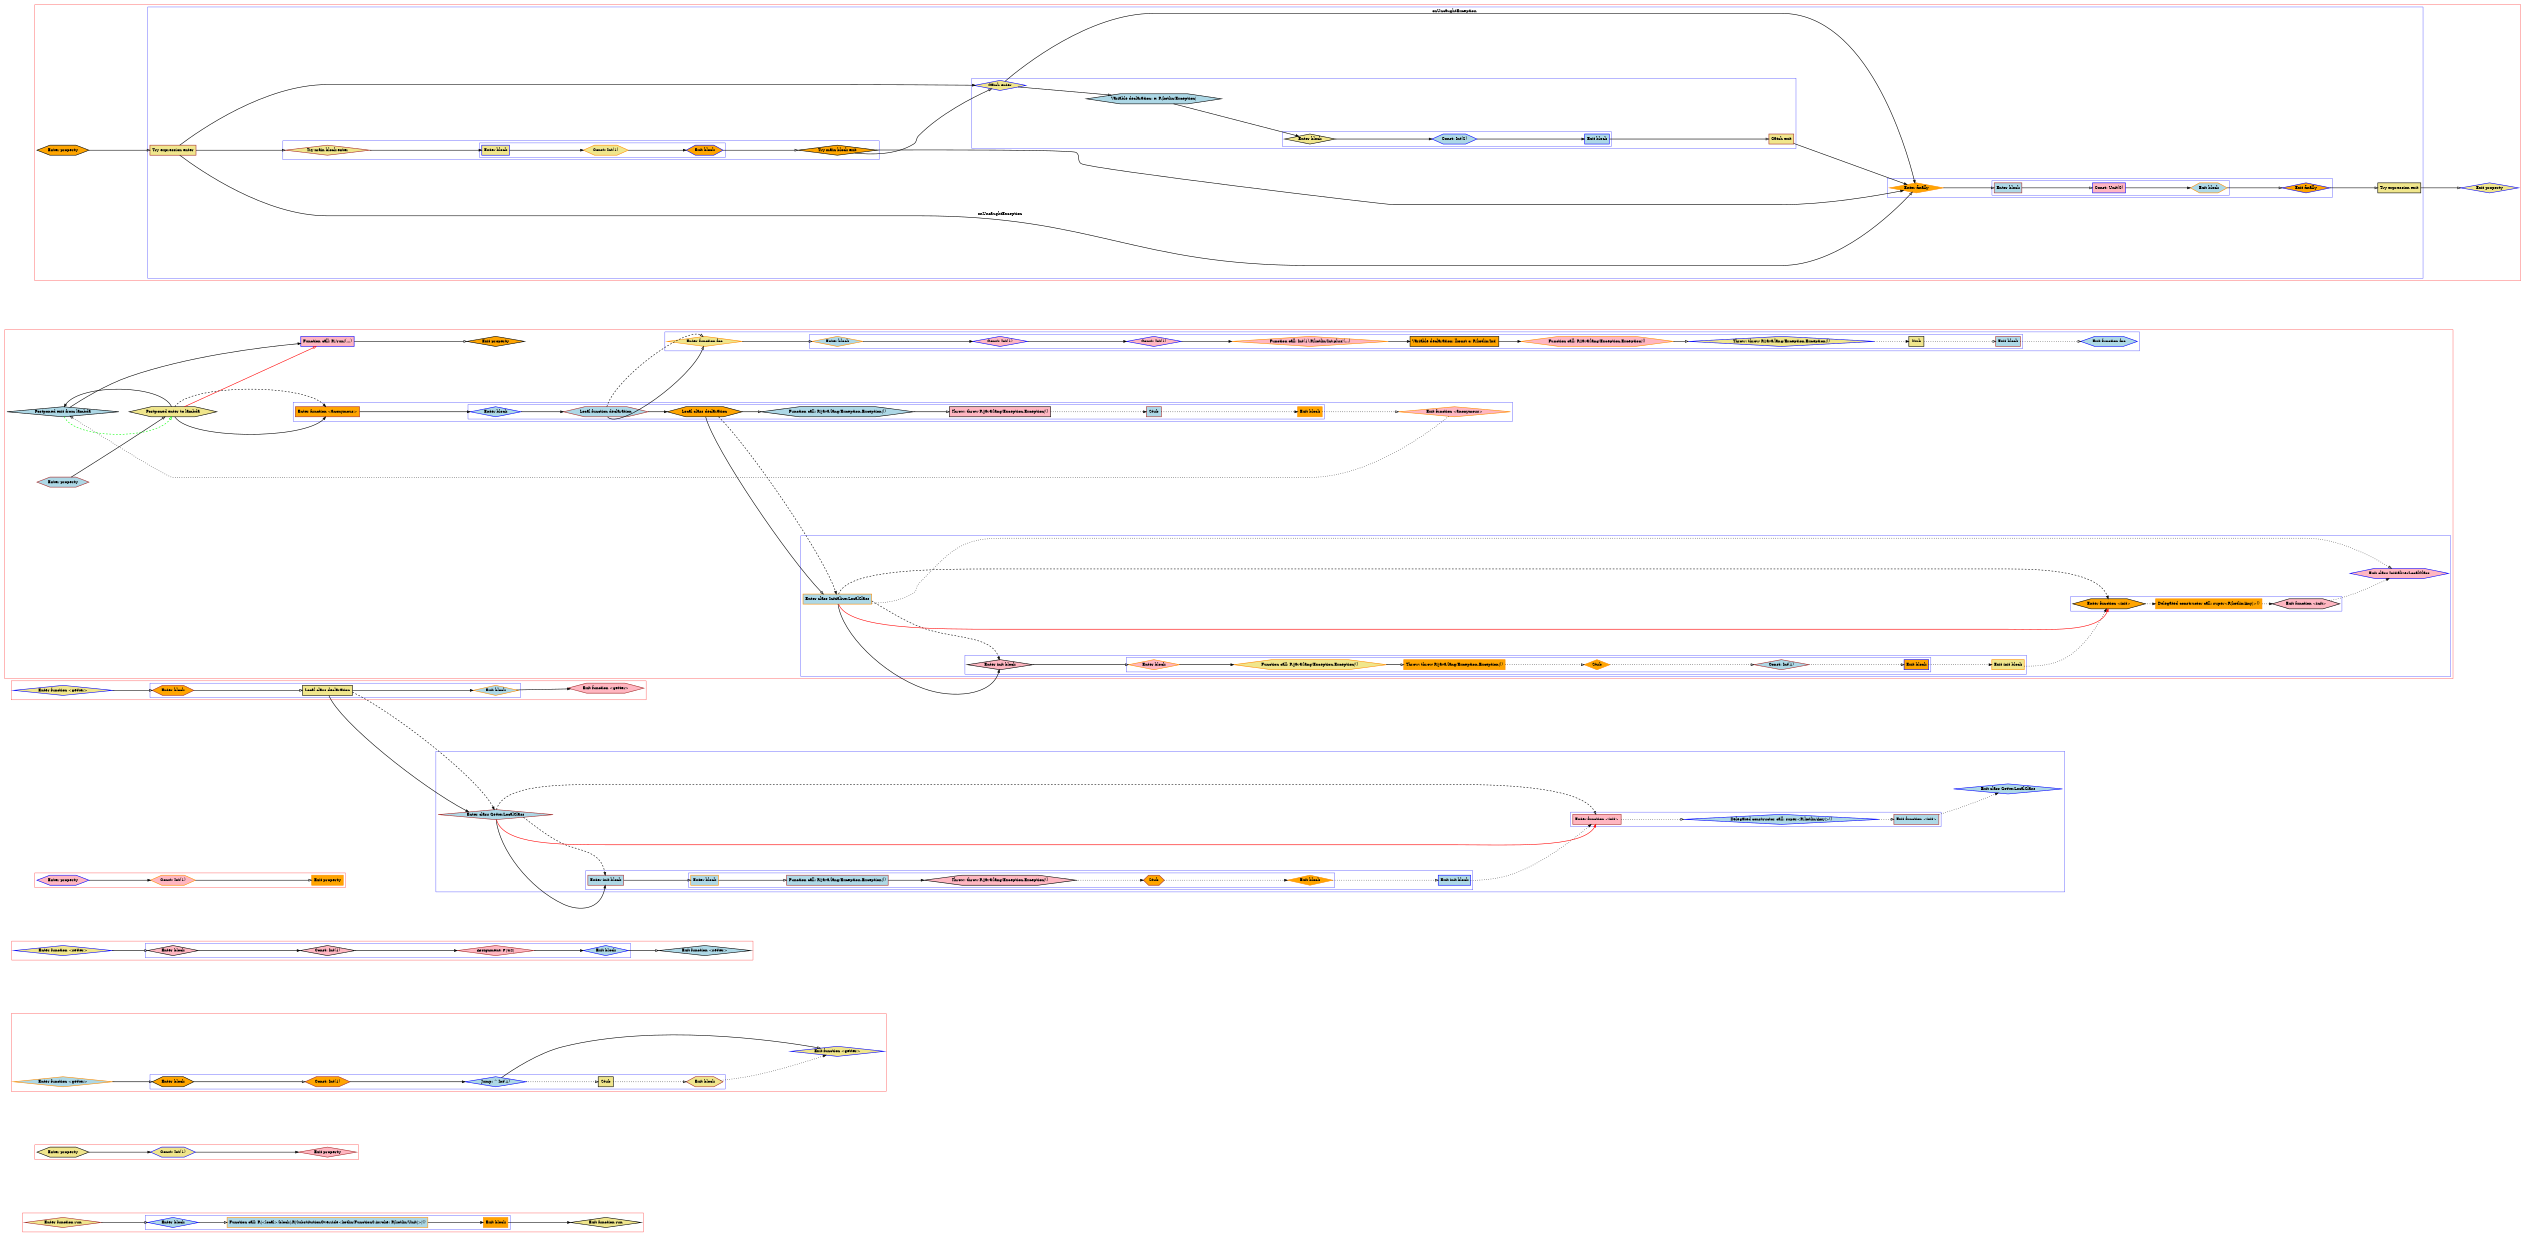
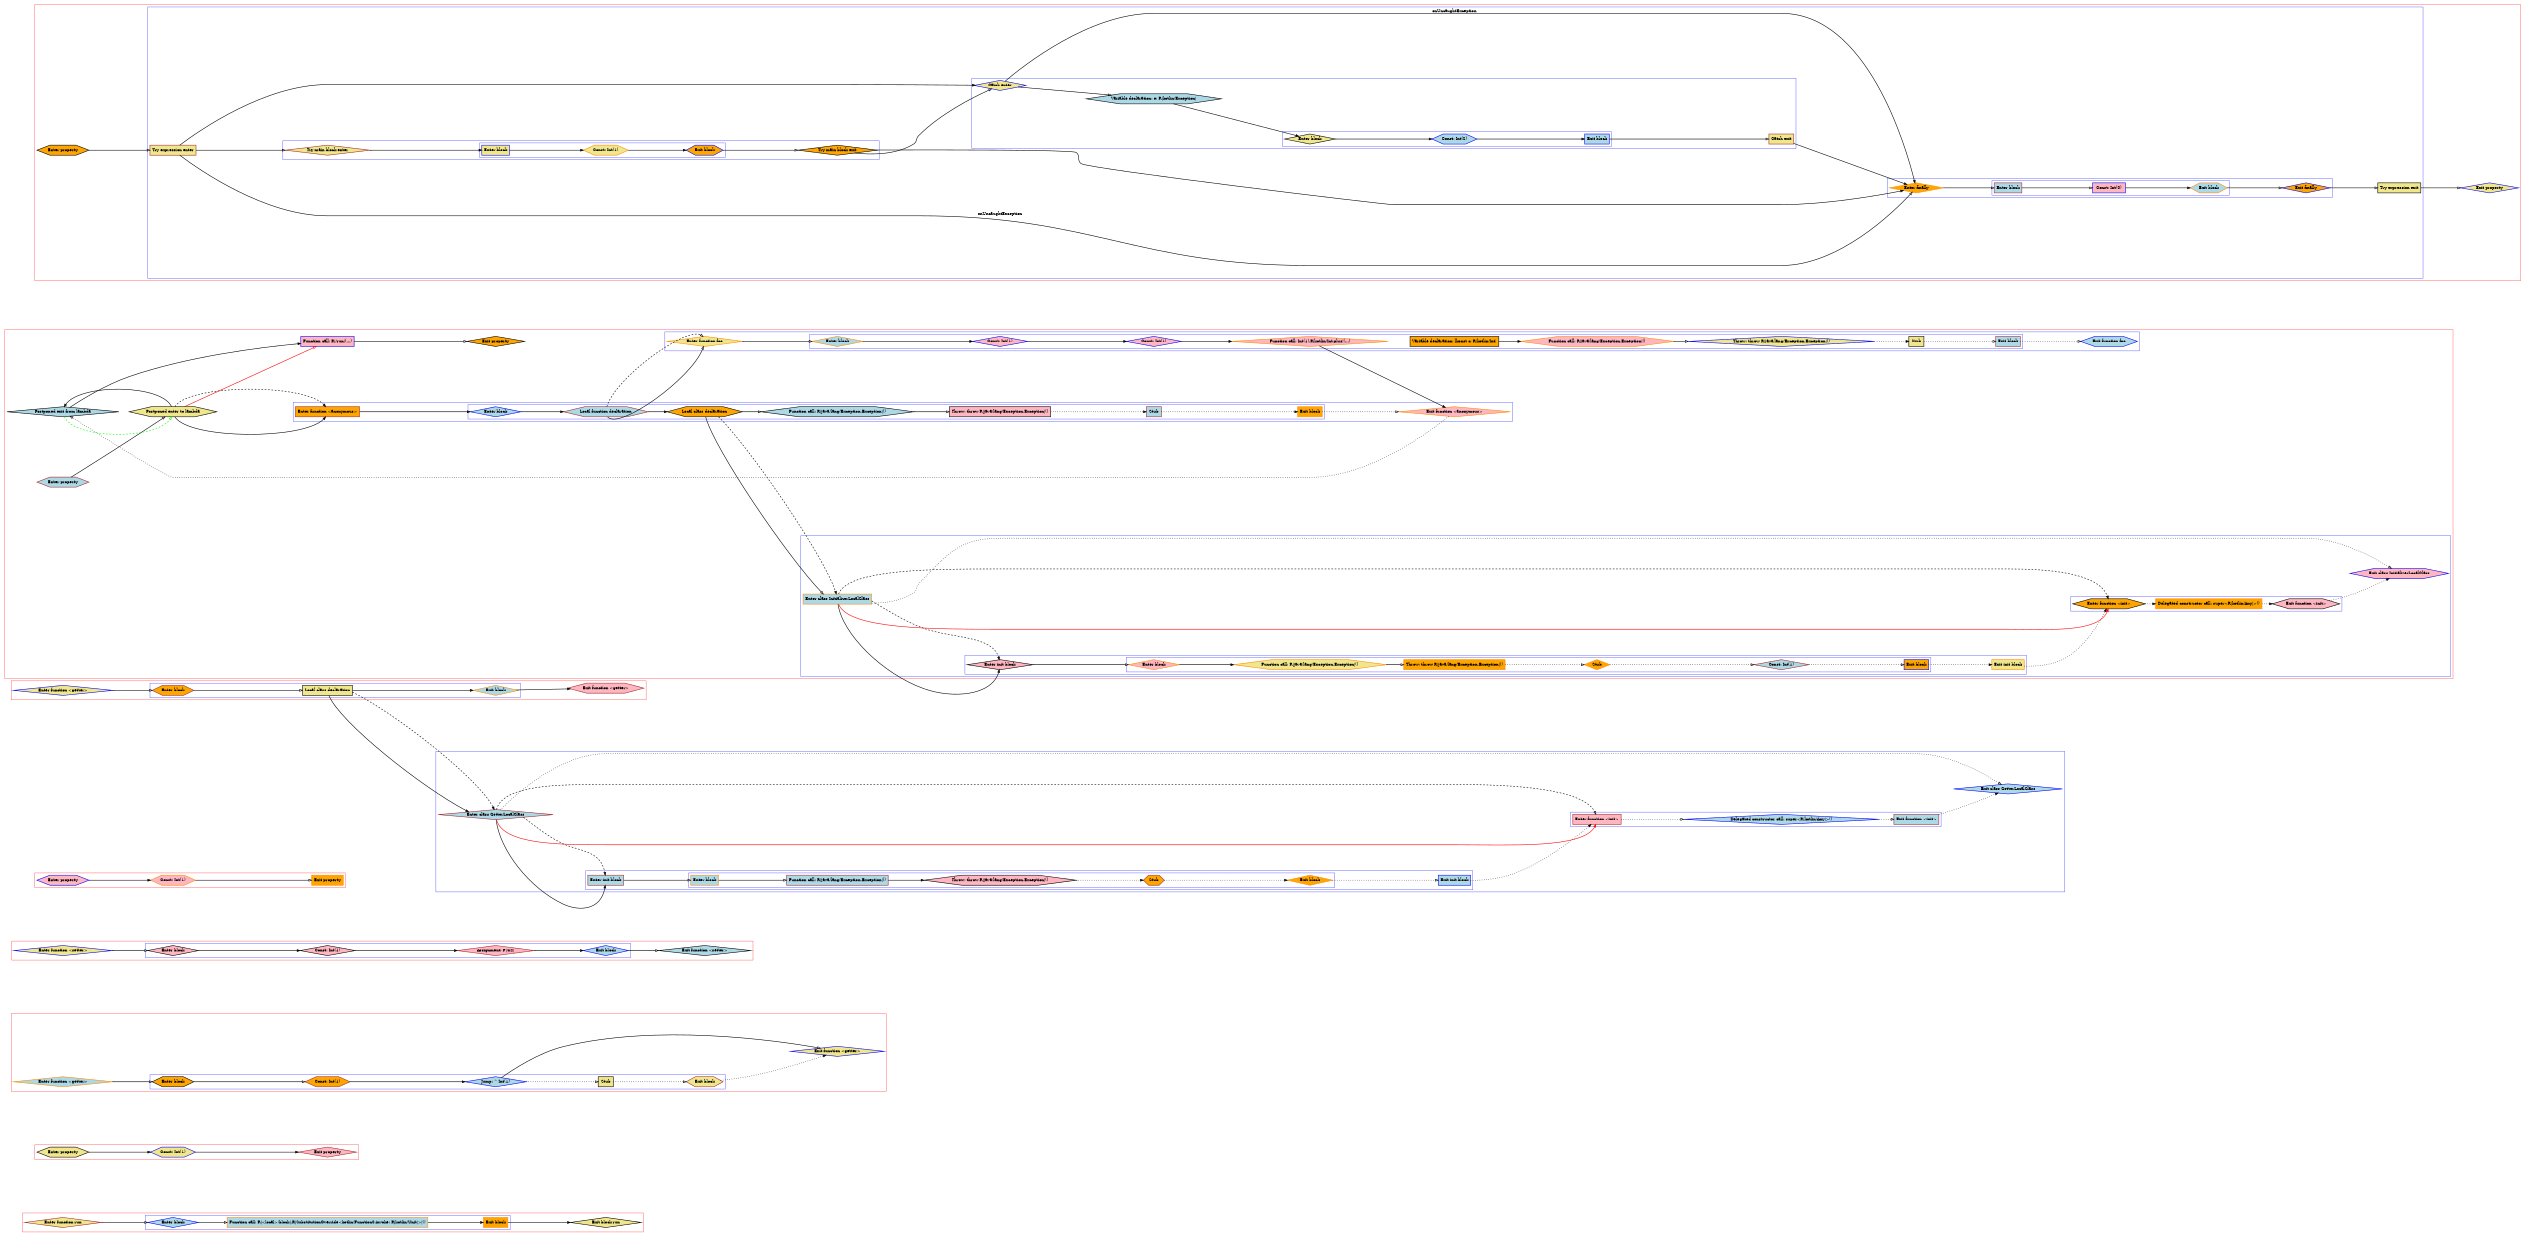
(2109, 188) -> (2109, 188)
(1398, 341) -> (1381, 376)
none -> (1244, 754)
(606, 1222) -> (606, 1222)
